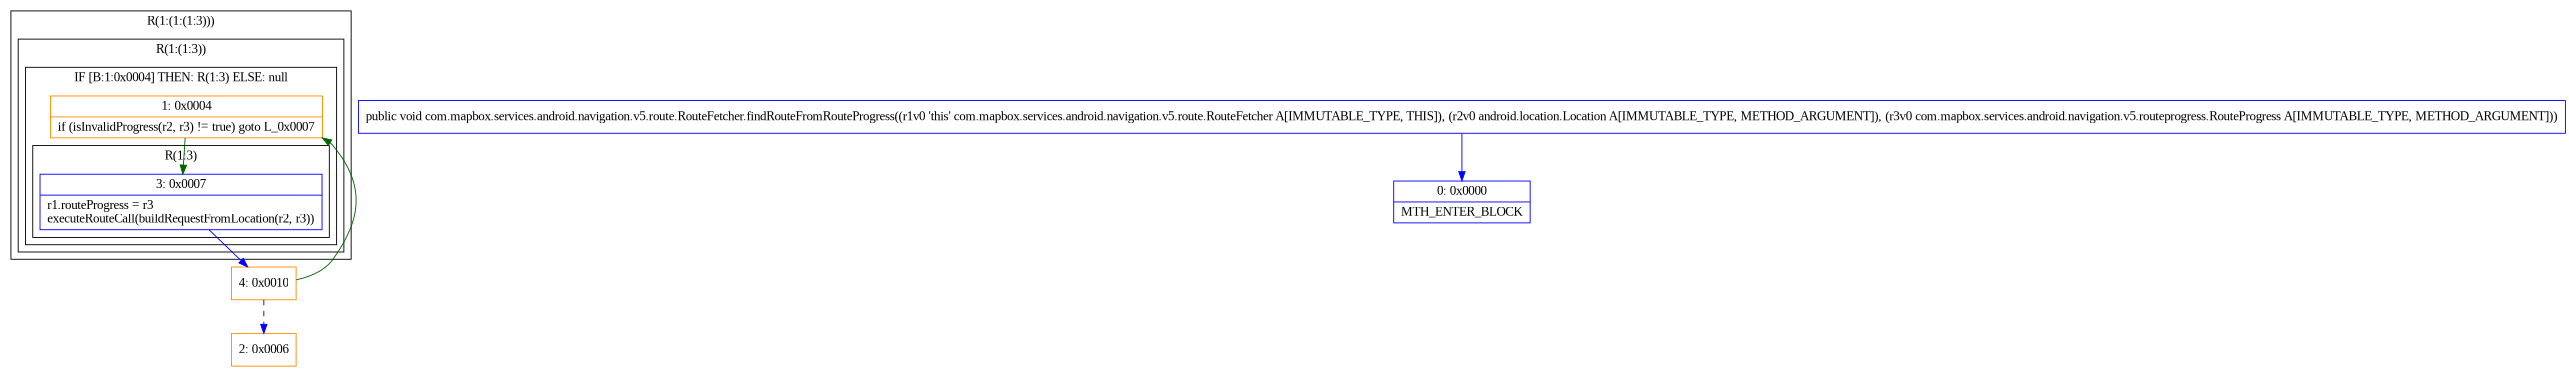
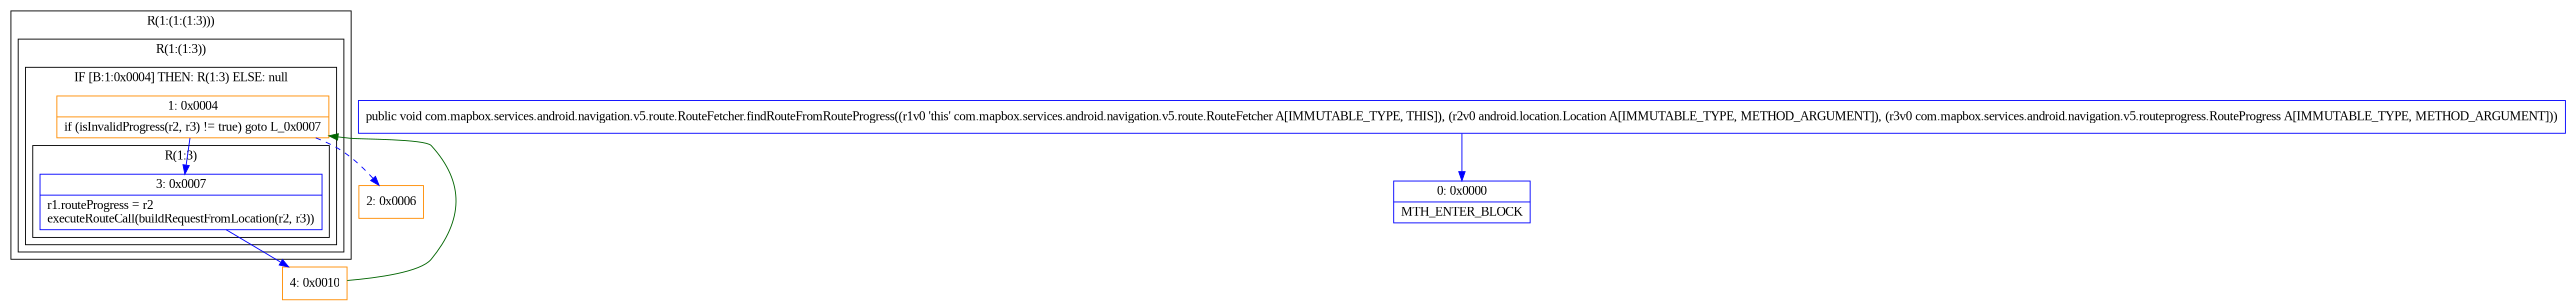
(184, 152) -> (188, 152)
(101, 205) -> (101, 205)
(264, 312) -> (357, 162)
